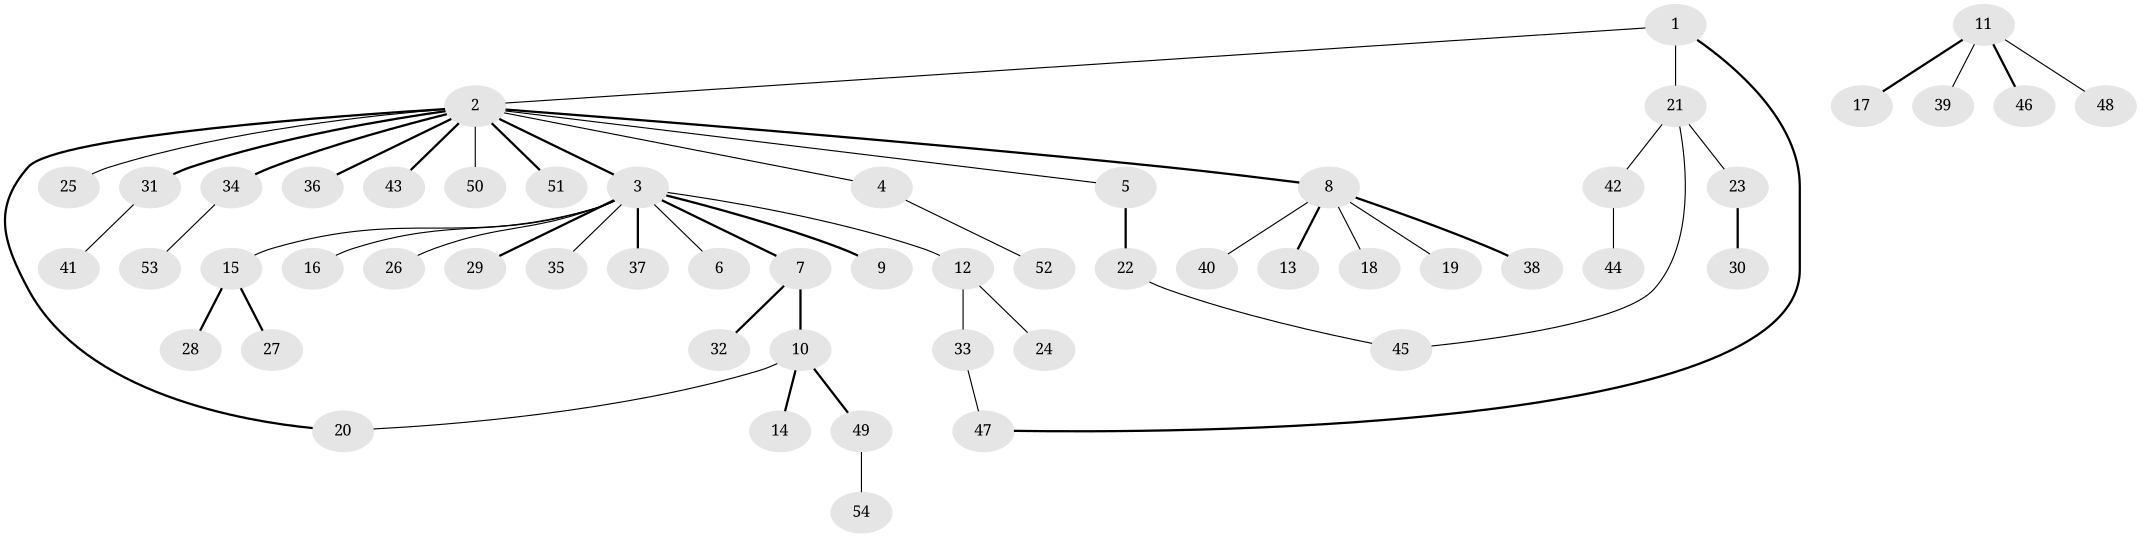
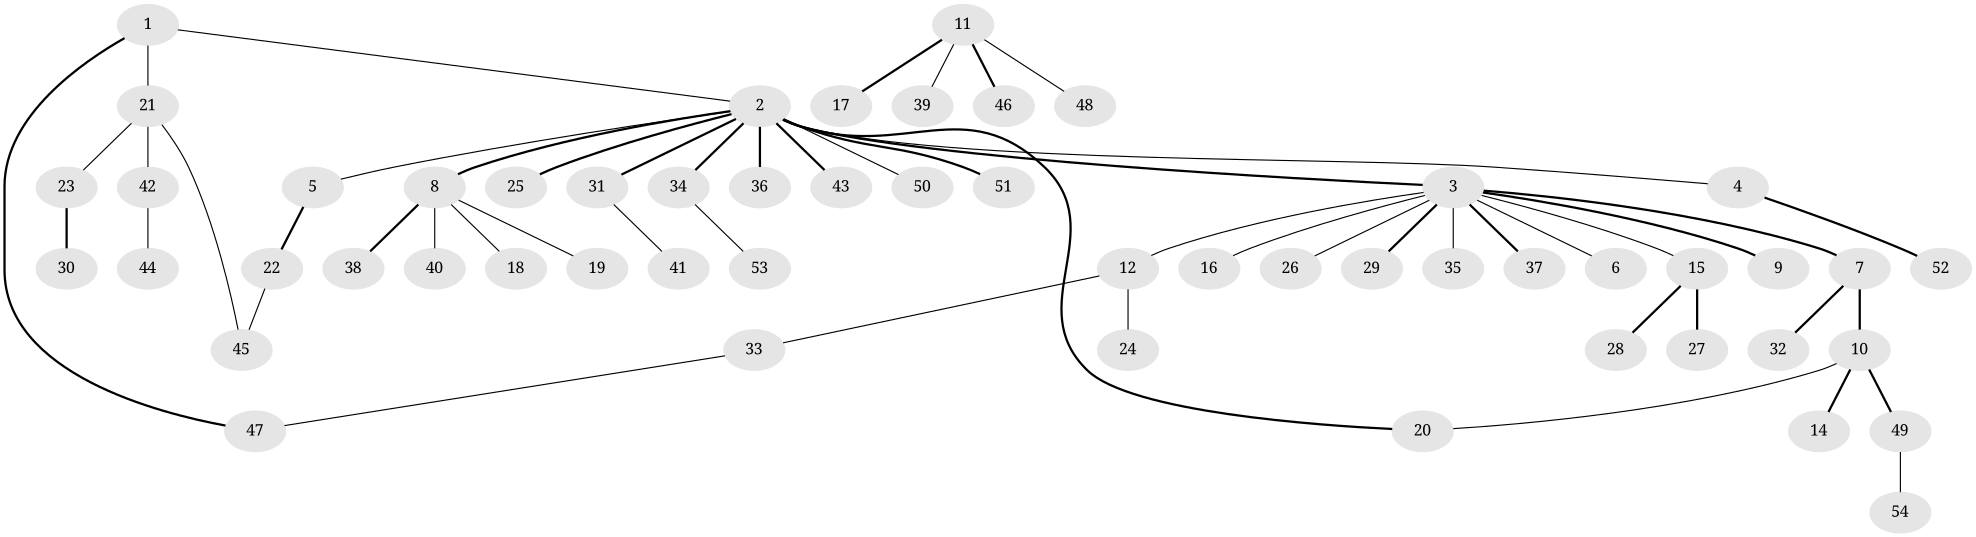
(266, 131) -> (635, 141)
(963, 228) -> (1841, 225)
(1288, 269) -> none
